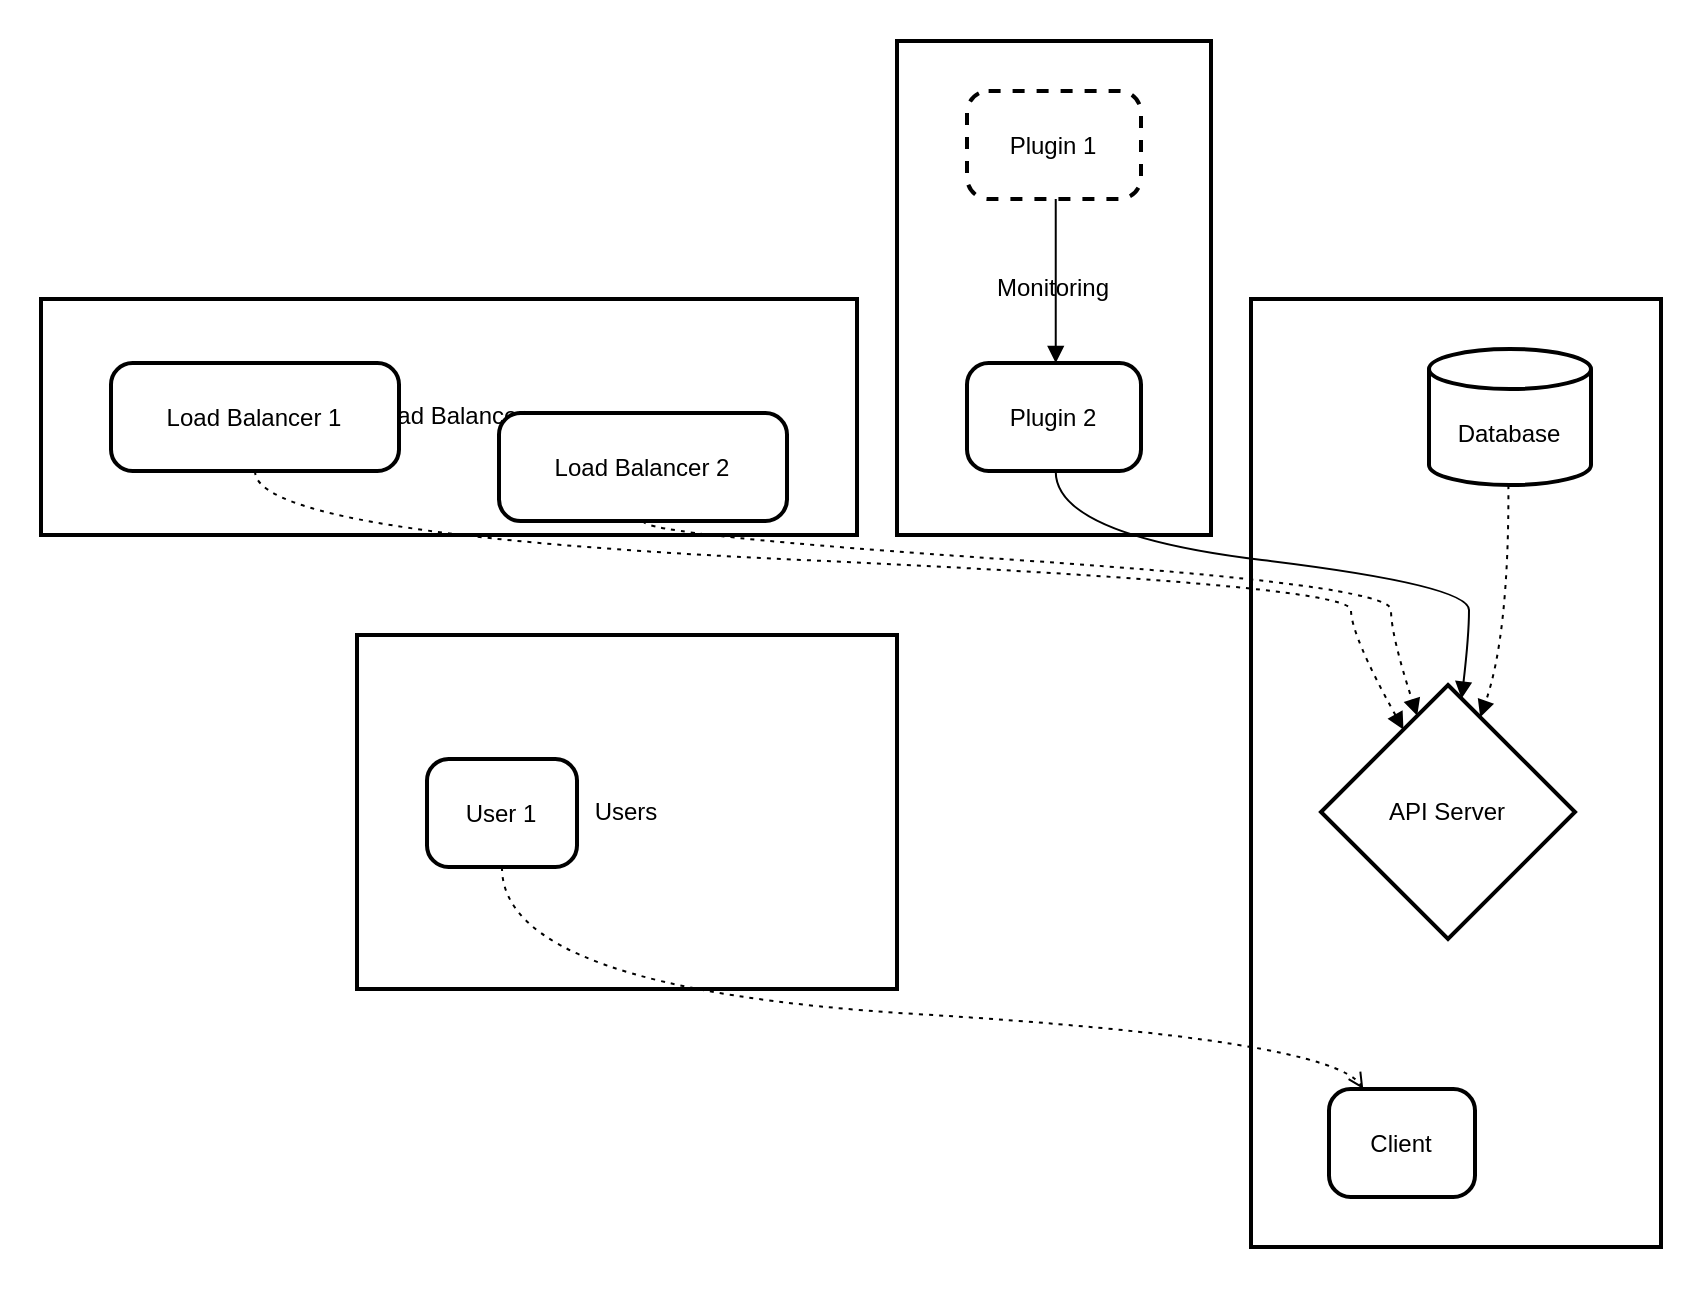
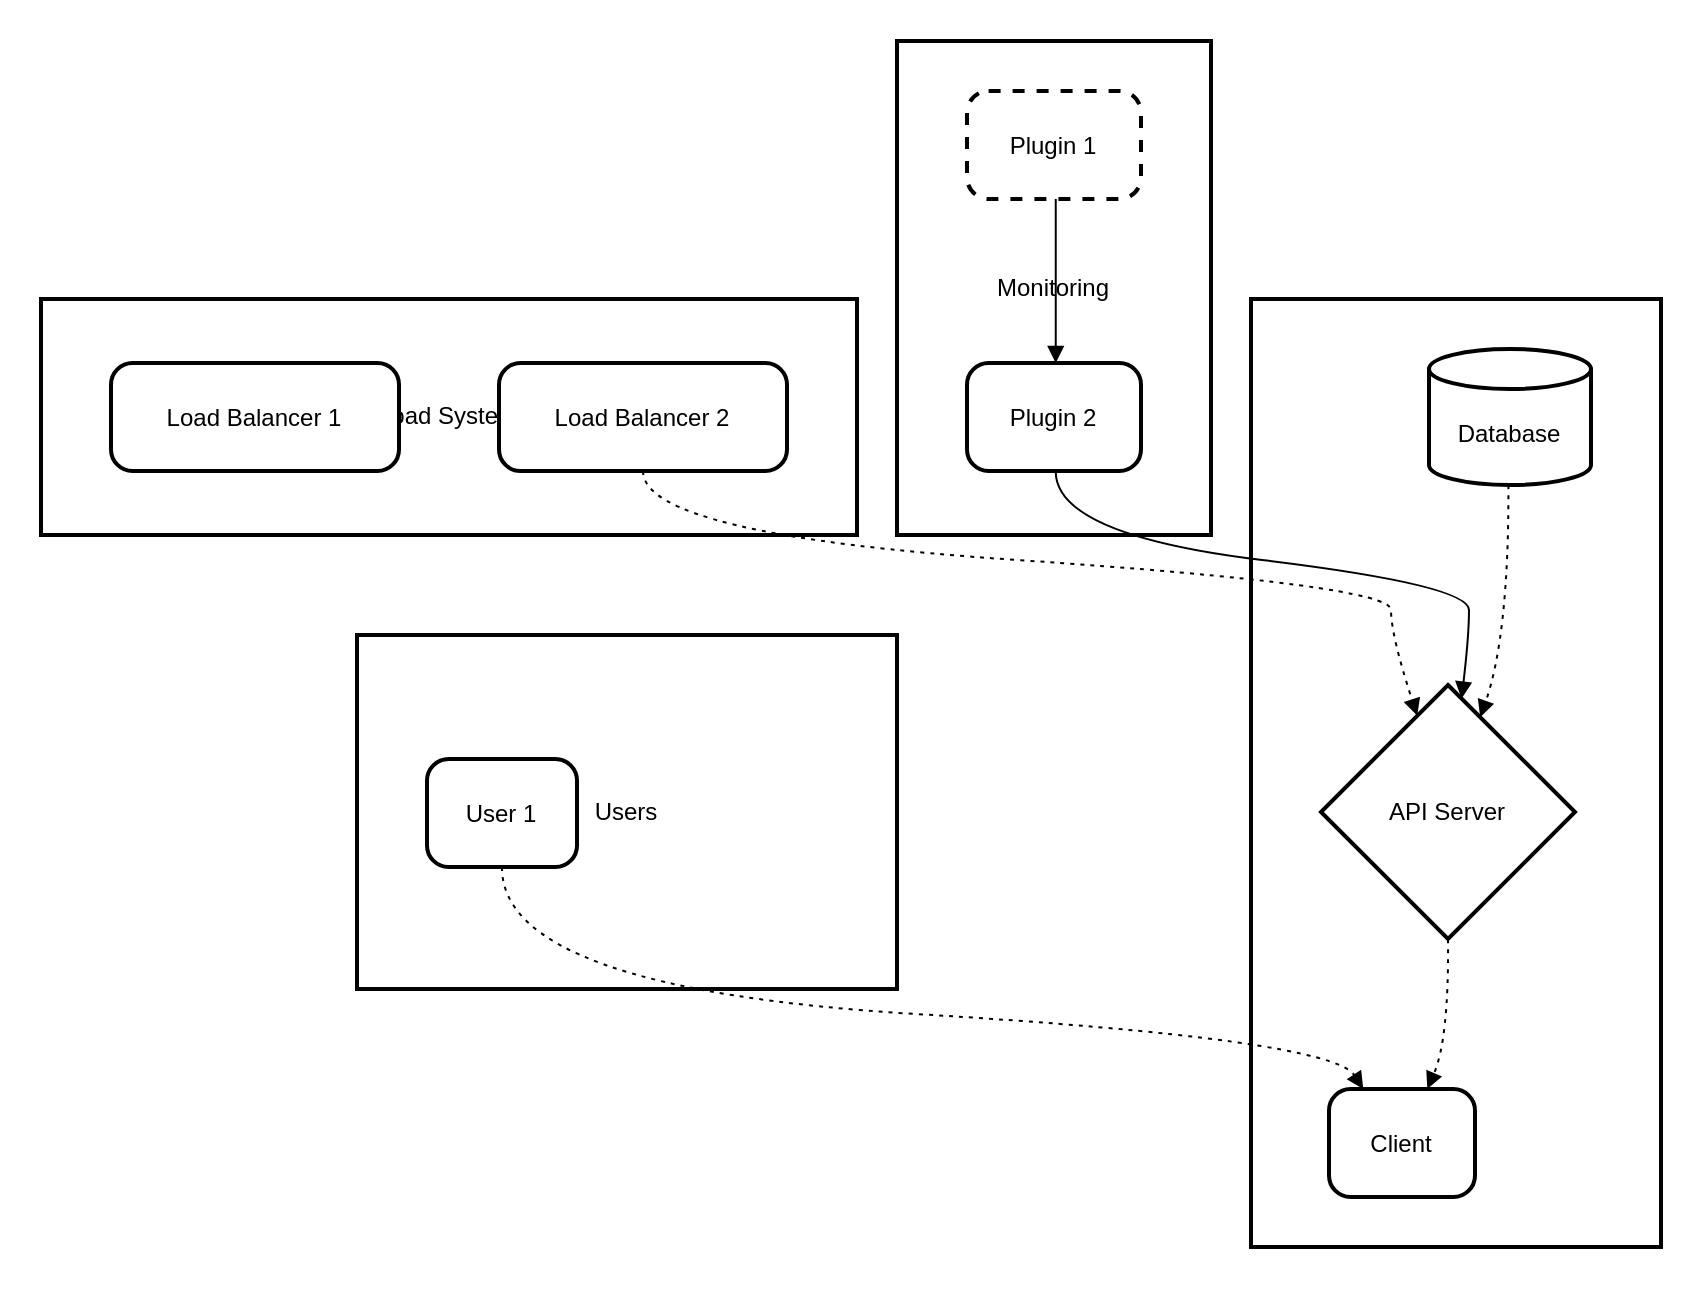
(449, 417) -> (449, 417)
(643, 467) -> (643, 417)
(969, 568) -> none
none -> (1446, 1007)
(1227, 1043) -> (1223, 1041)
